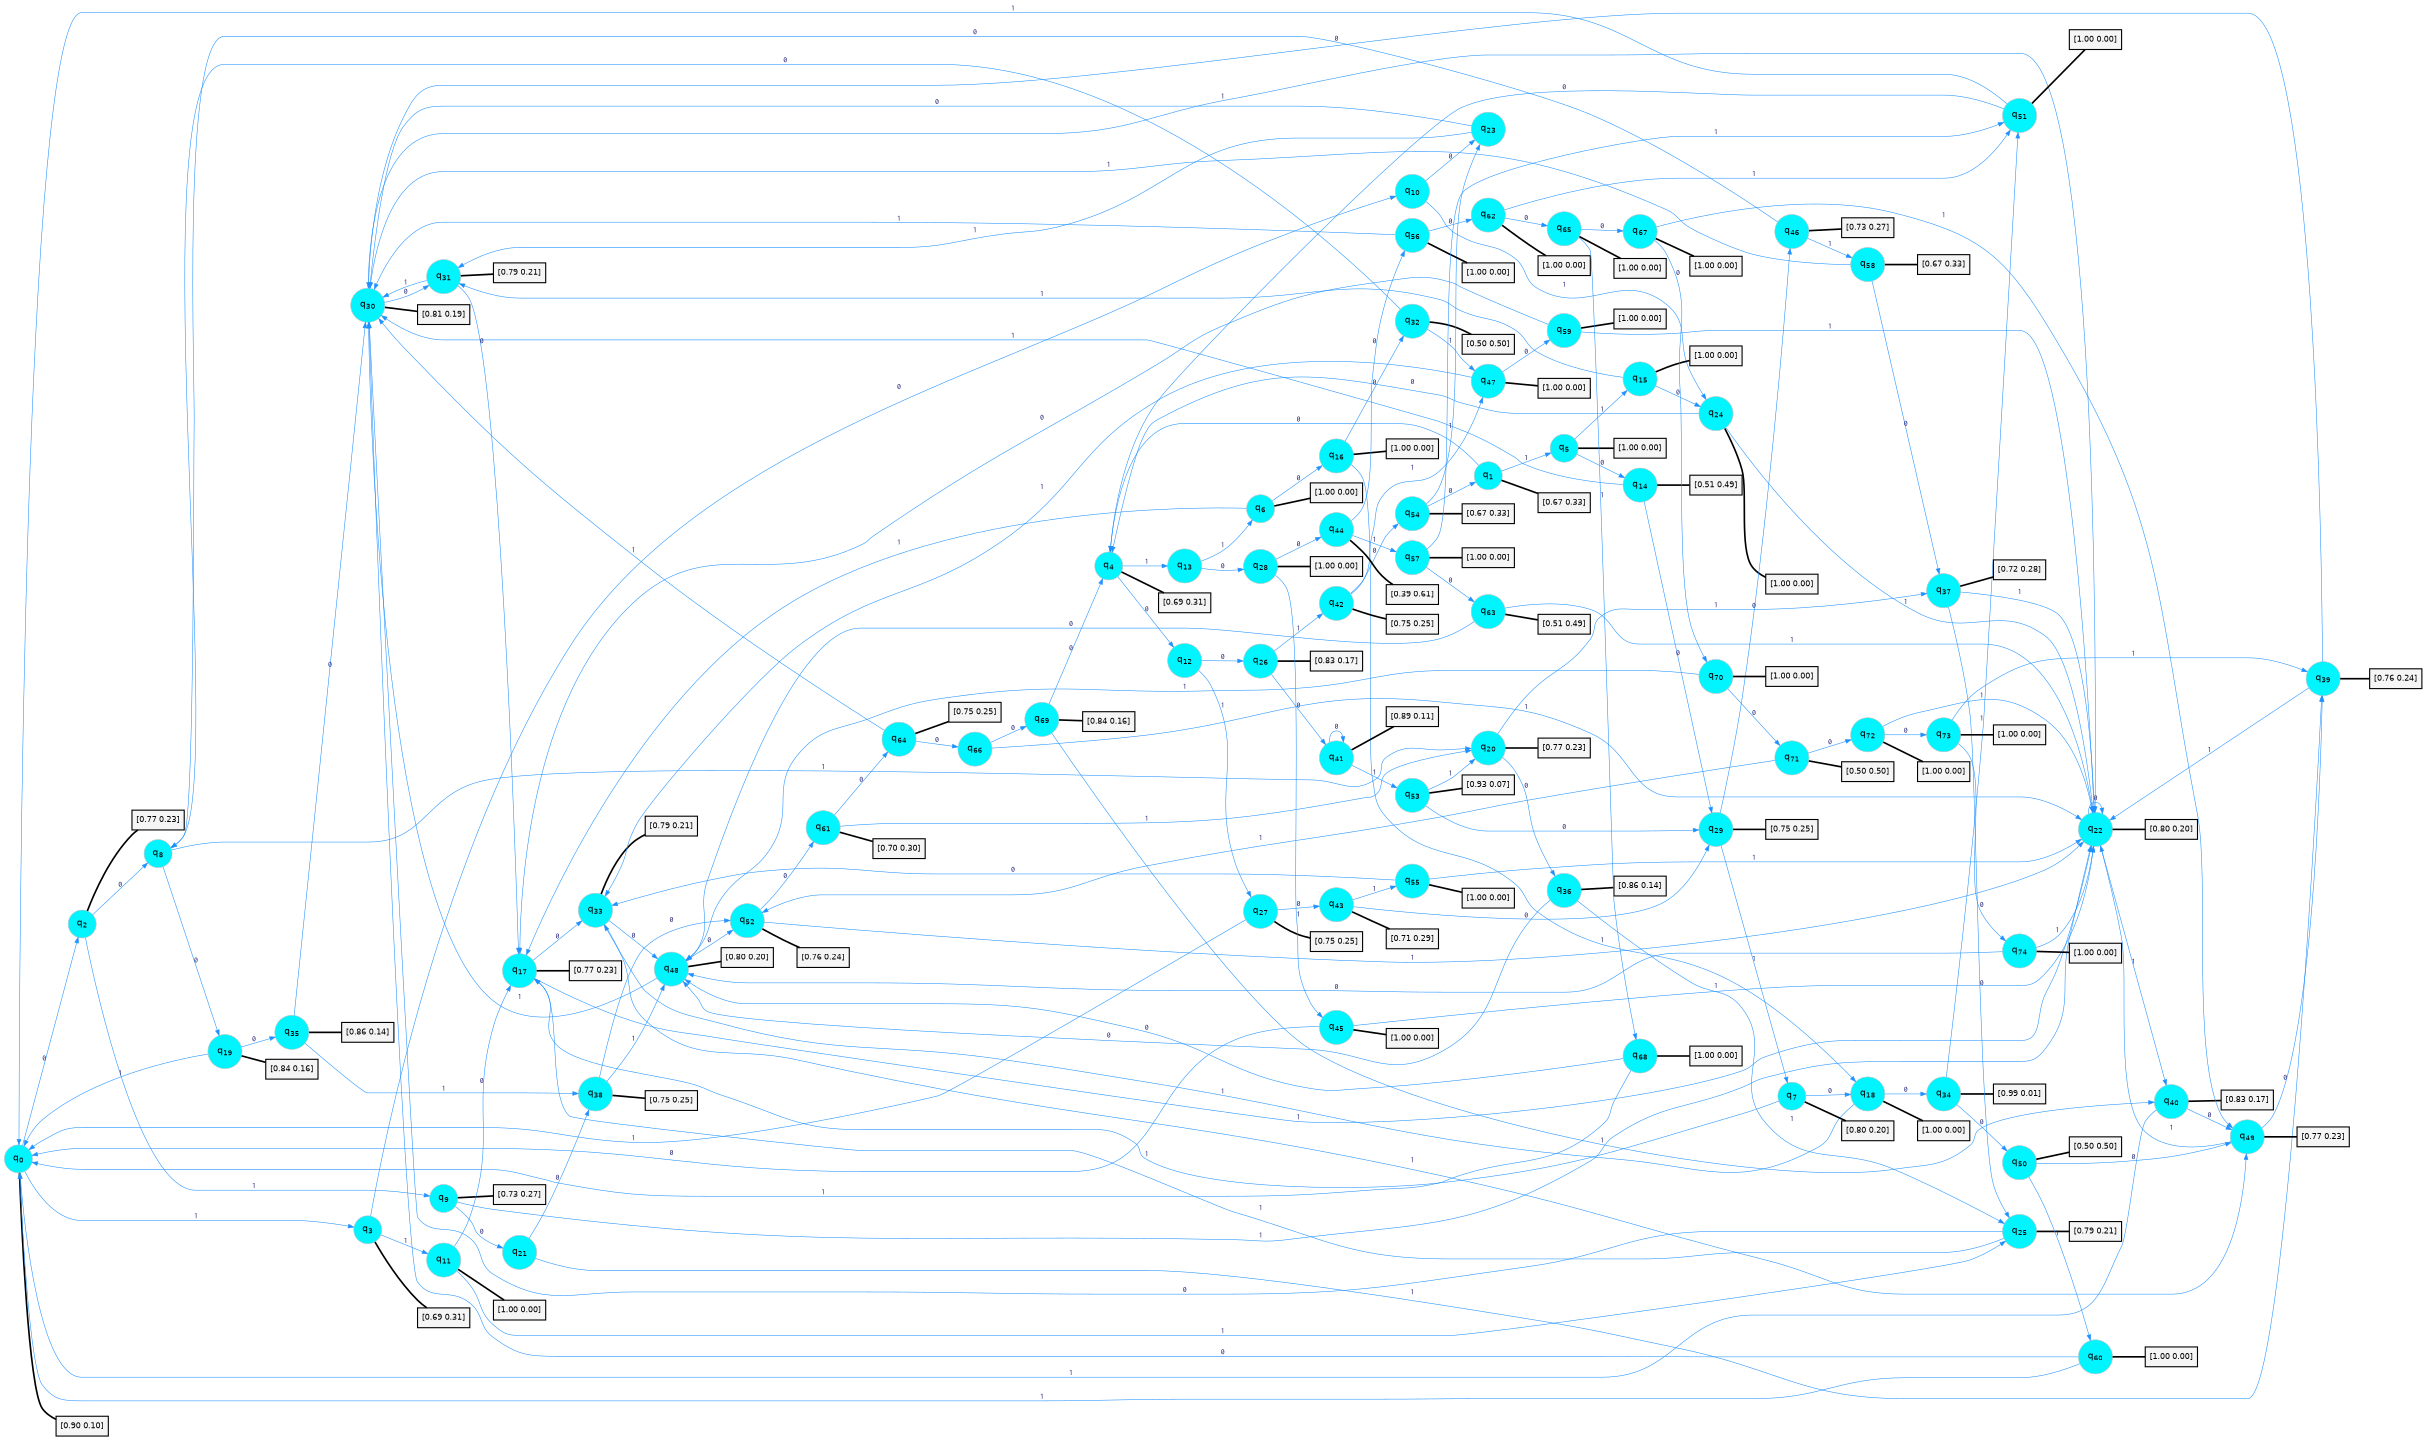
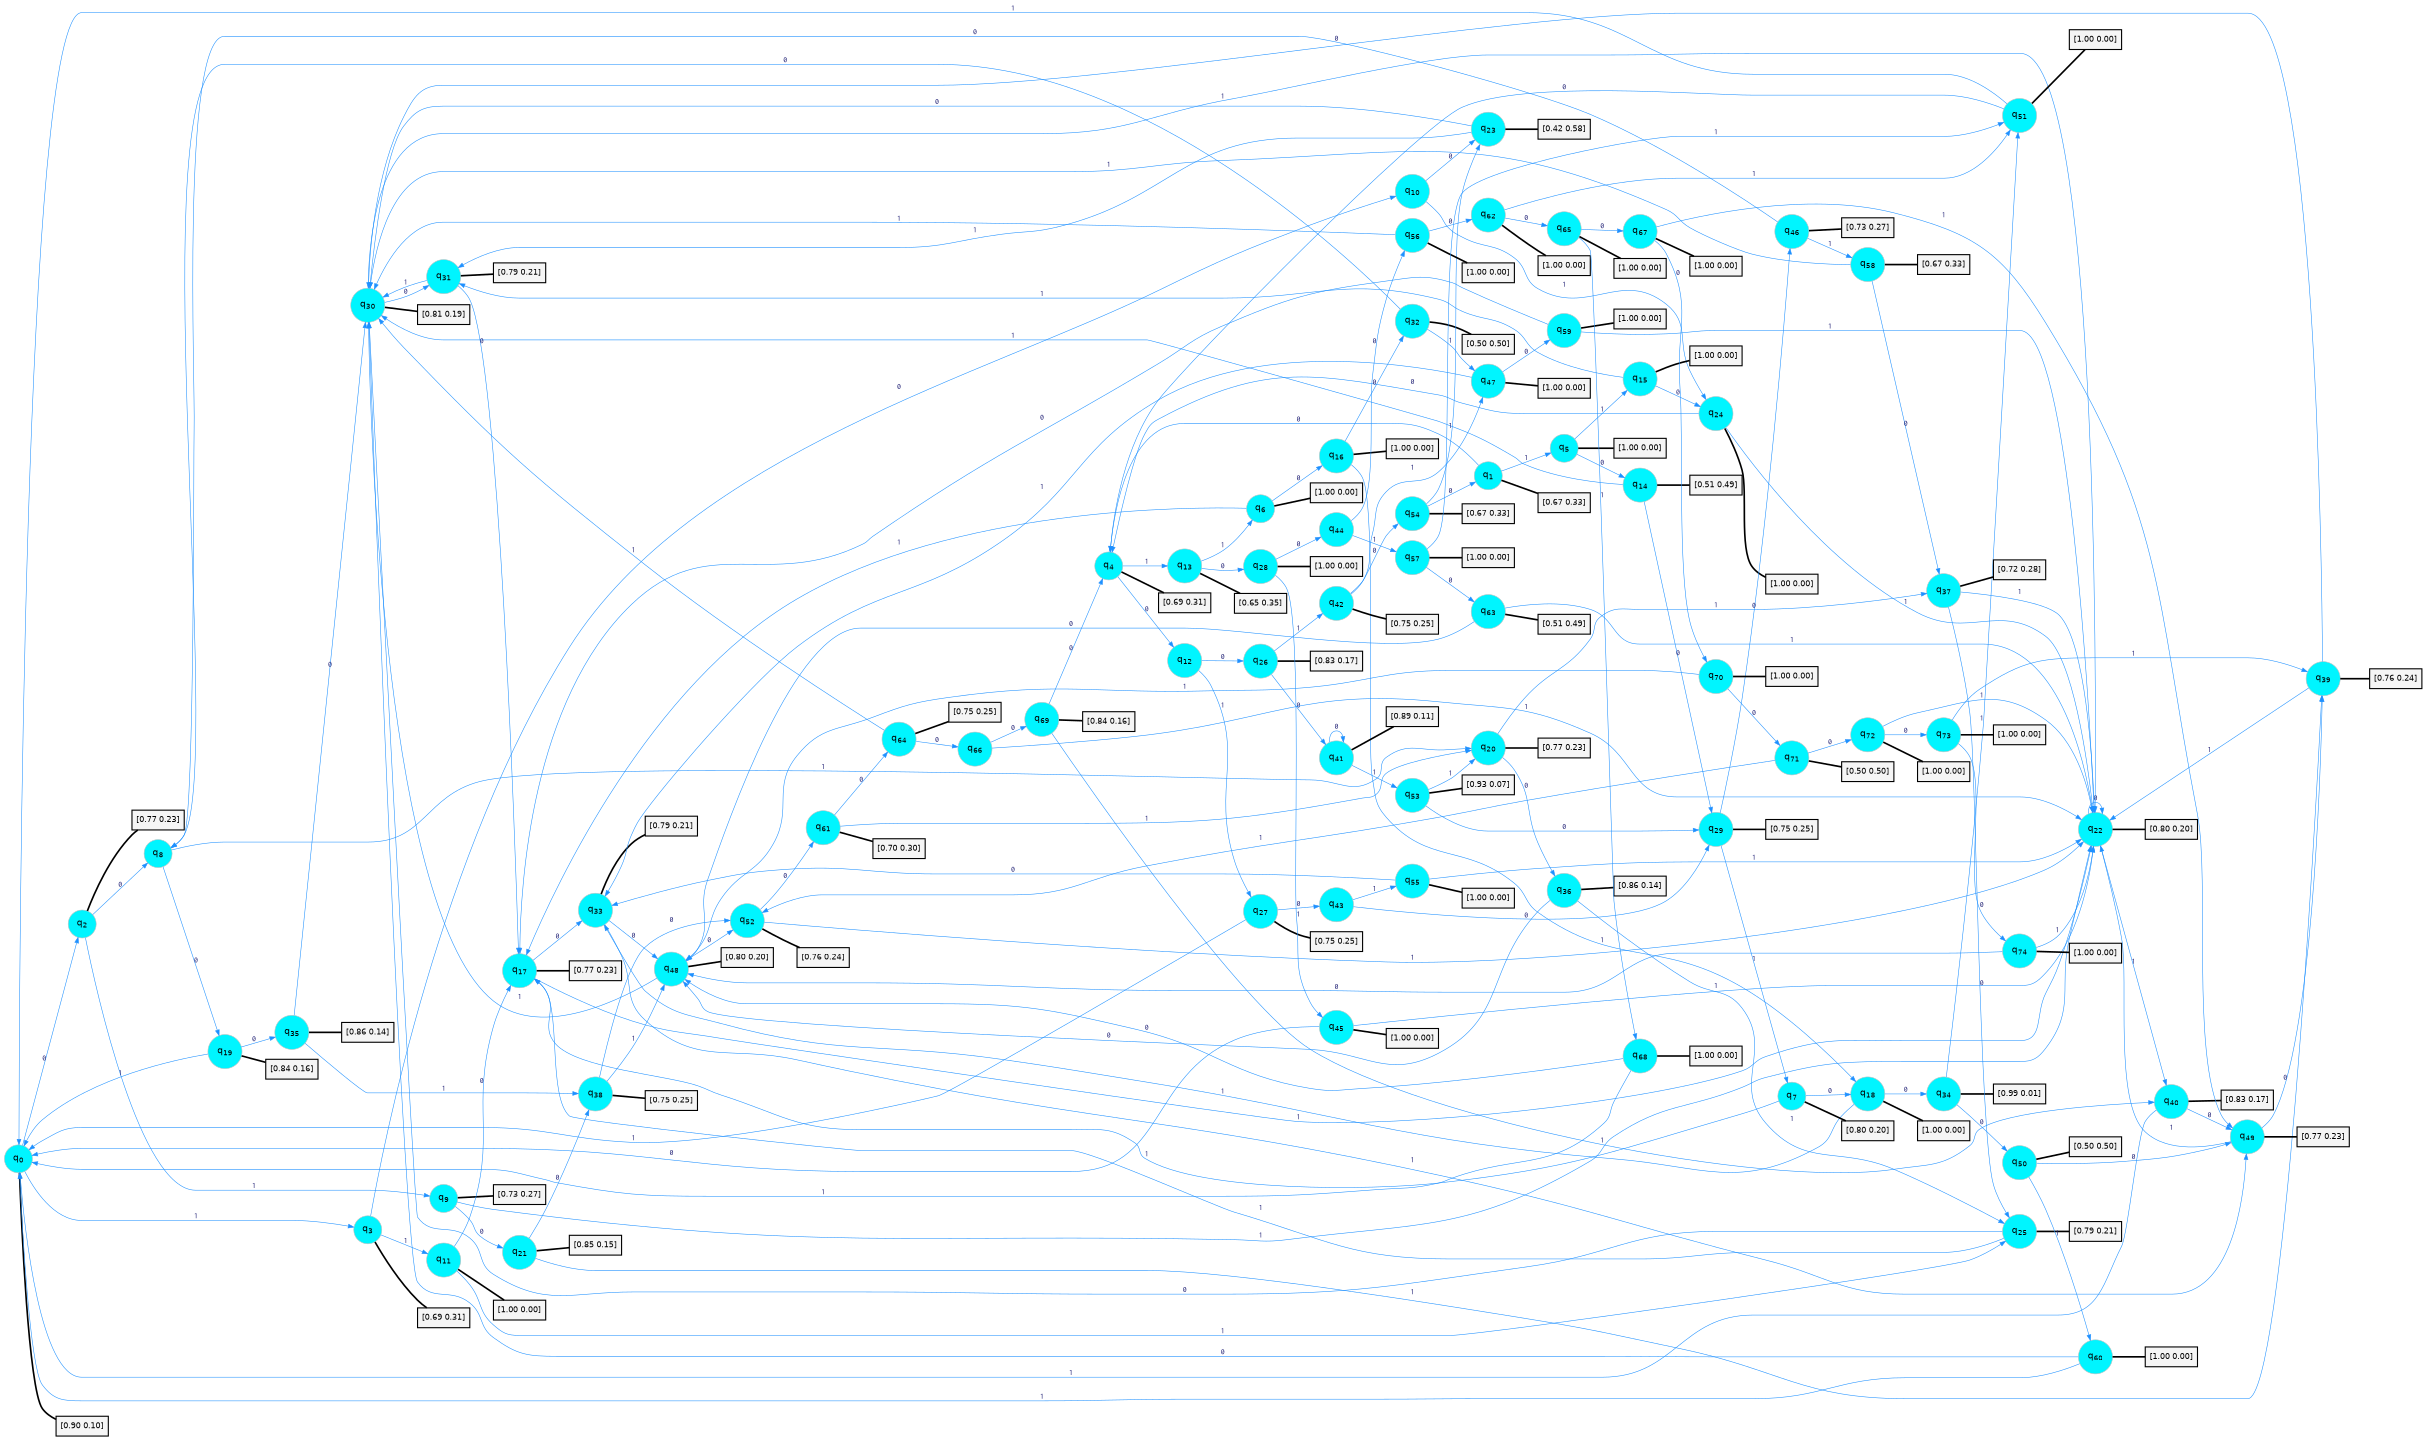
none -> (1564, 129)
(1412, 595) -> none
none -> (1261, 603)
(1412, 939) -> none
none -> (595, 1245)
